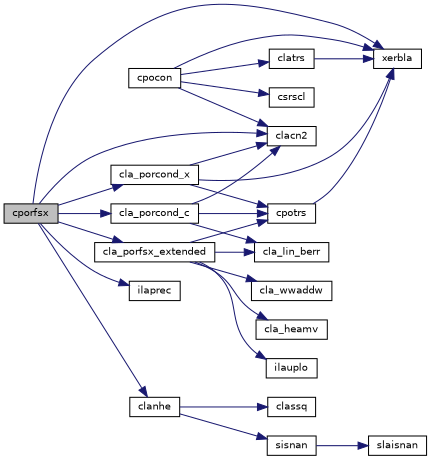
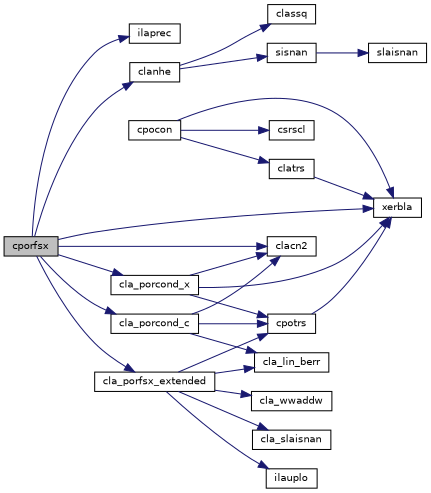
(218, 105) -> none
(292, 330) -> (292, 440)
